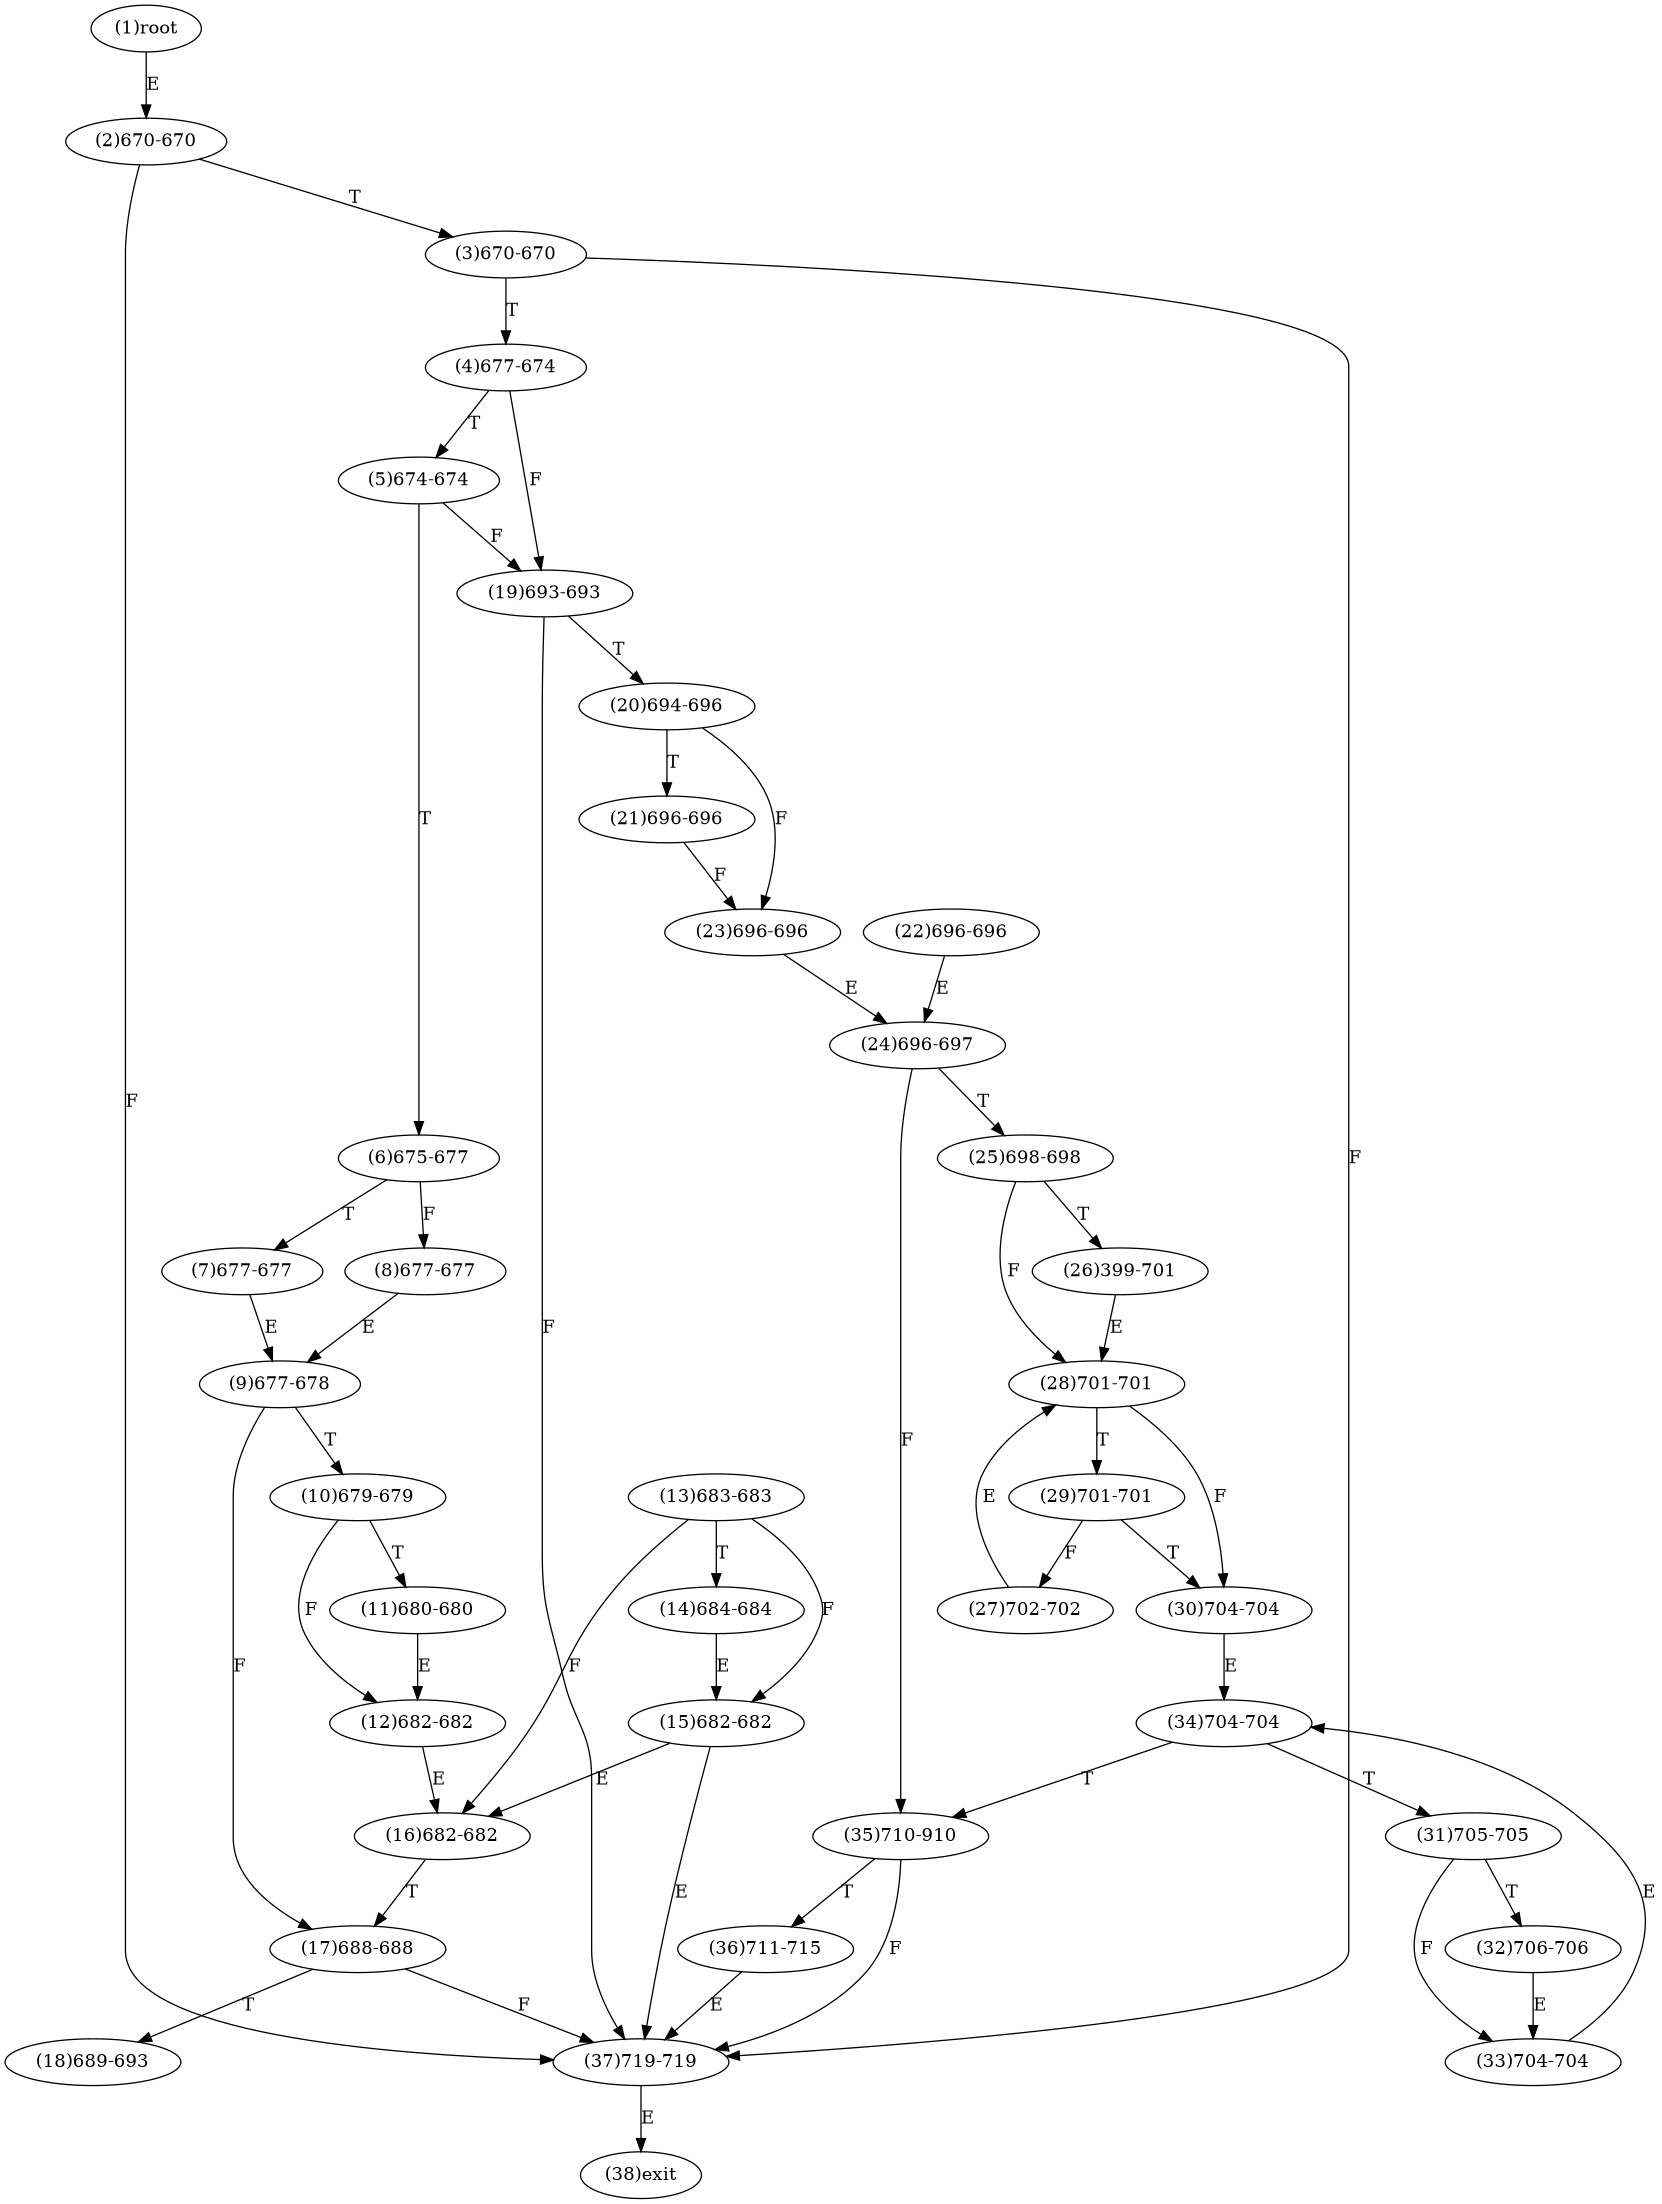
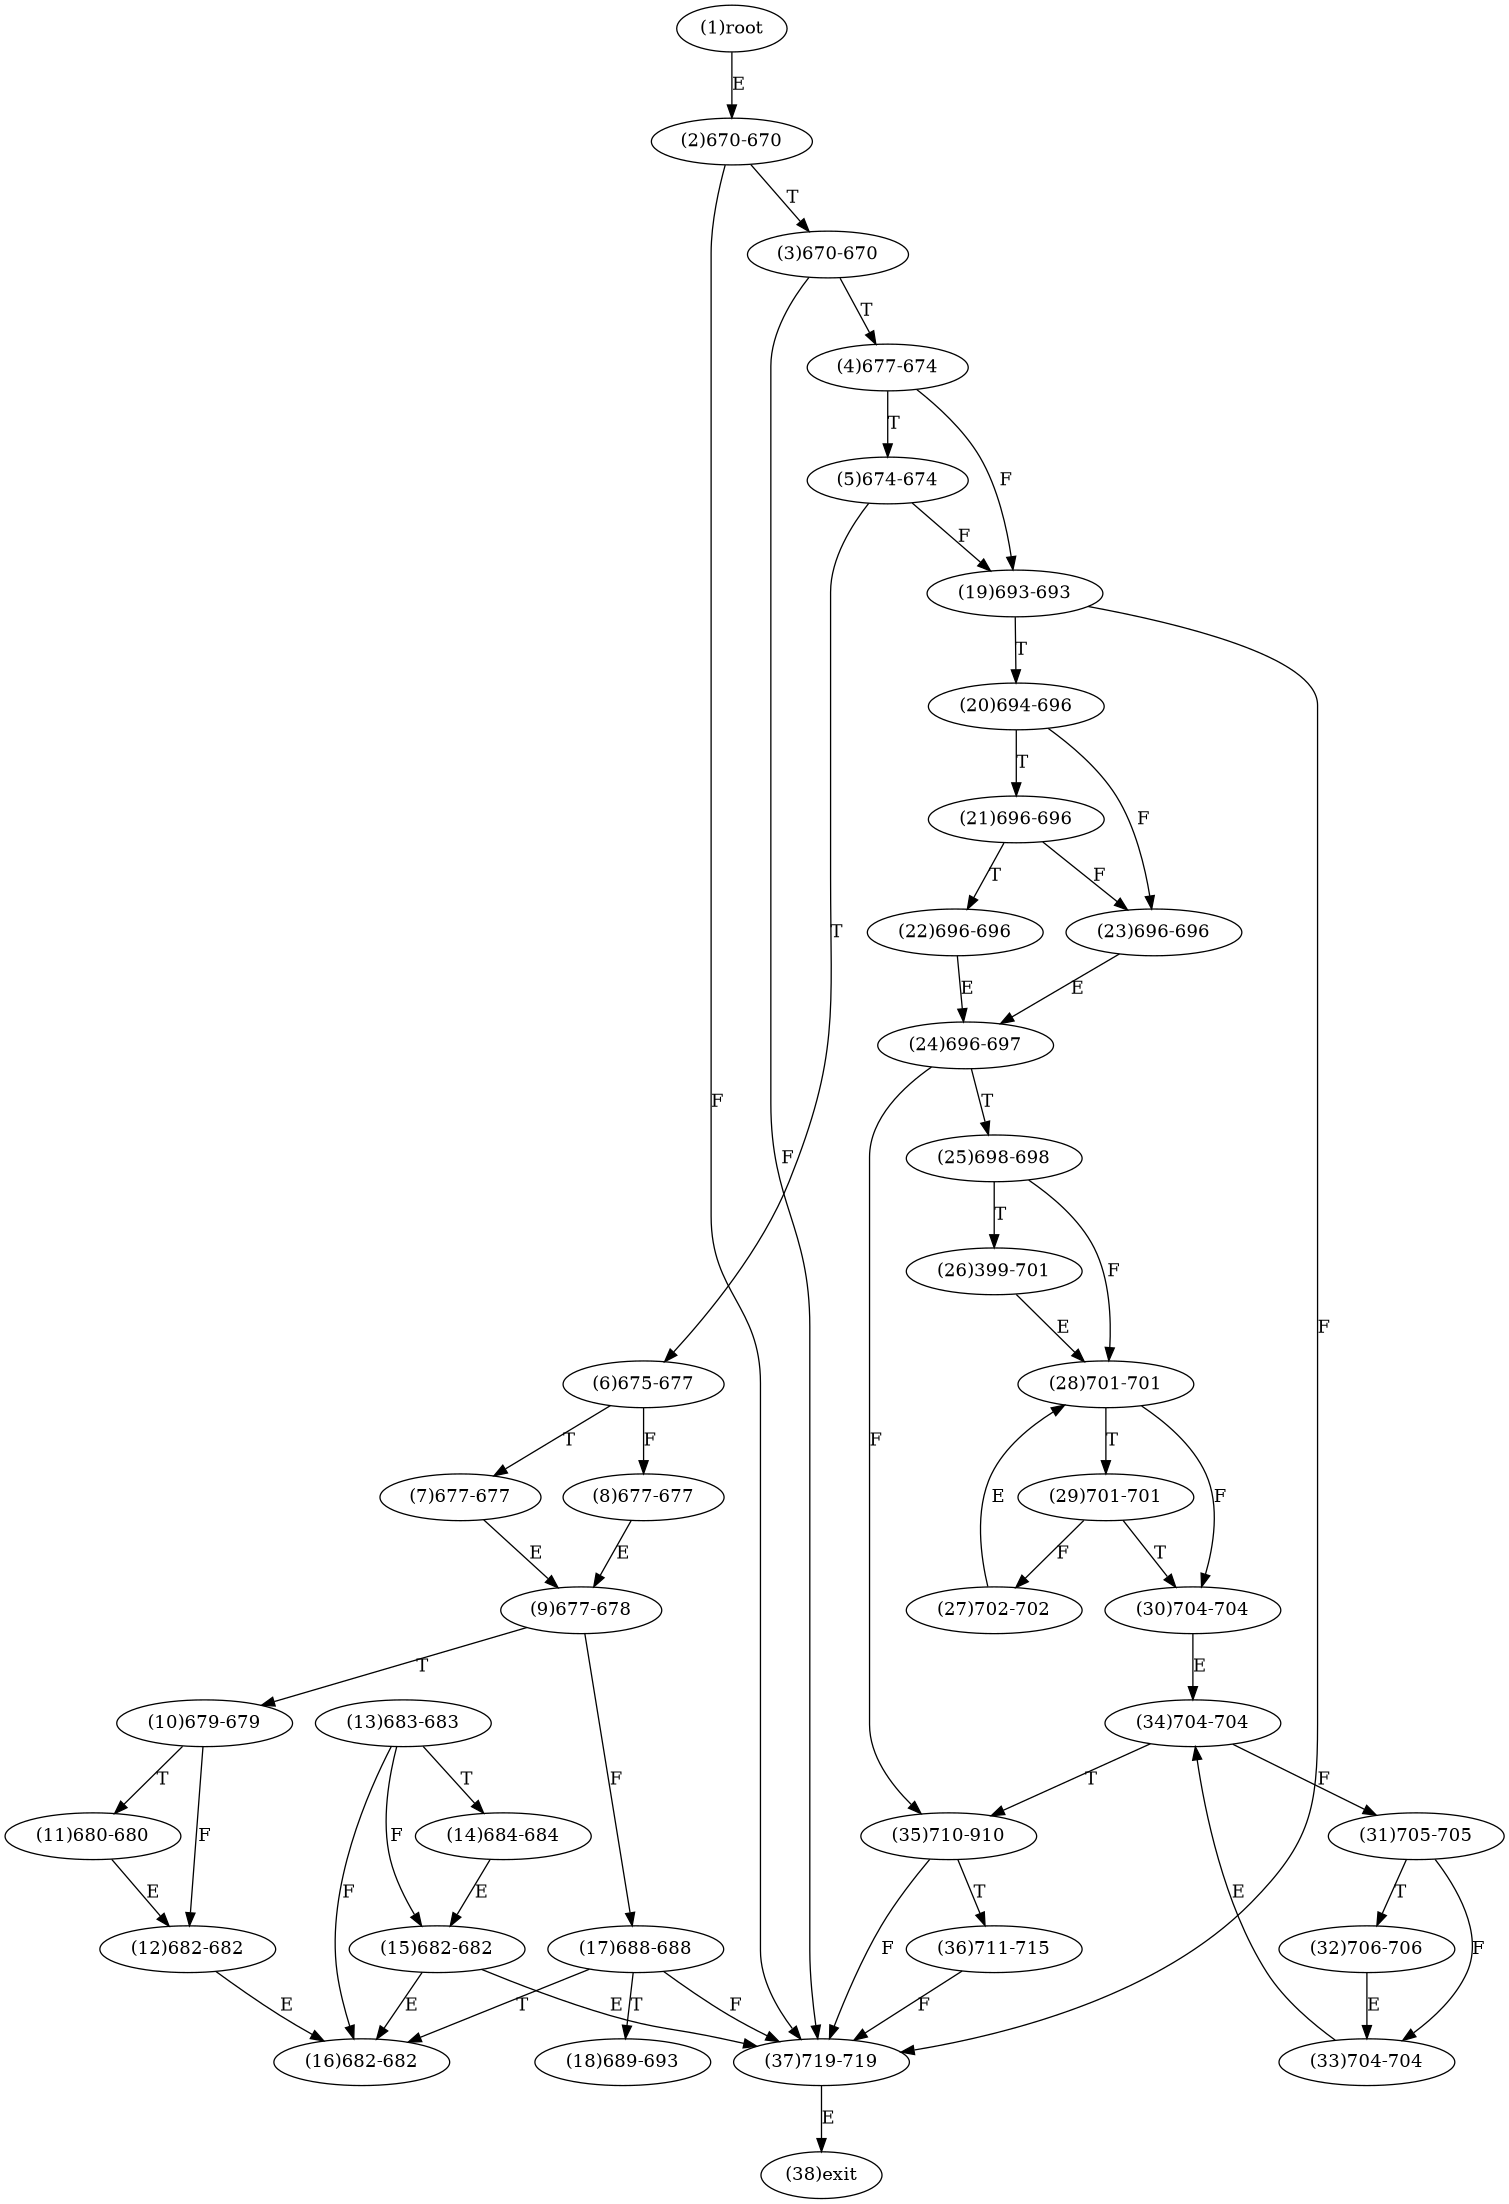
none -> (989, 870)
(1370, 1780) -> (1324, 1780)
(404, 1887) -> (505, 2003)
(717, 2006) -> (924, 2006)
